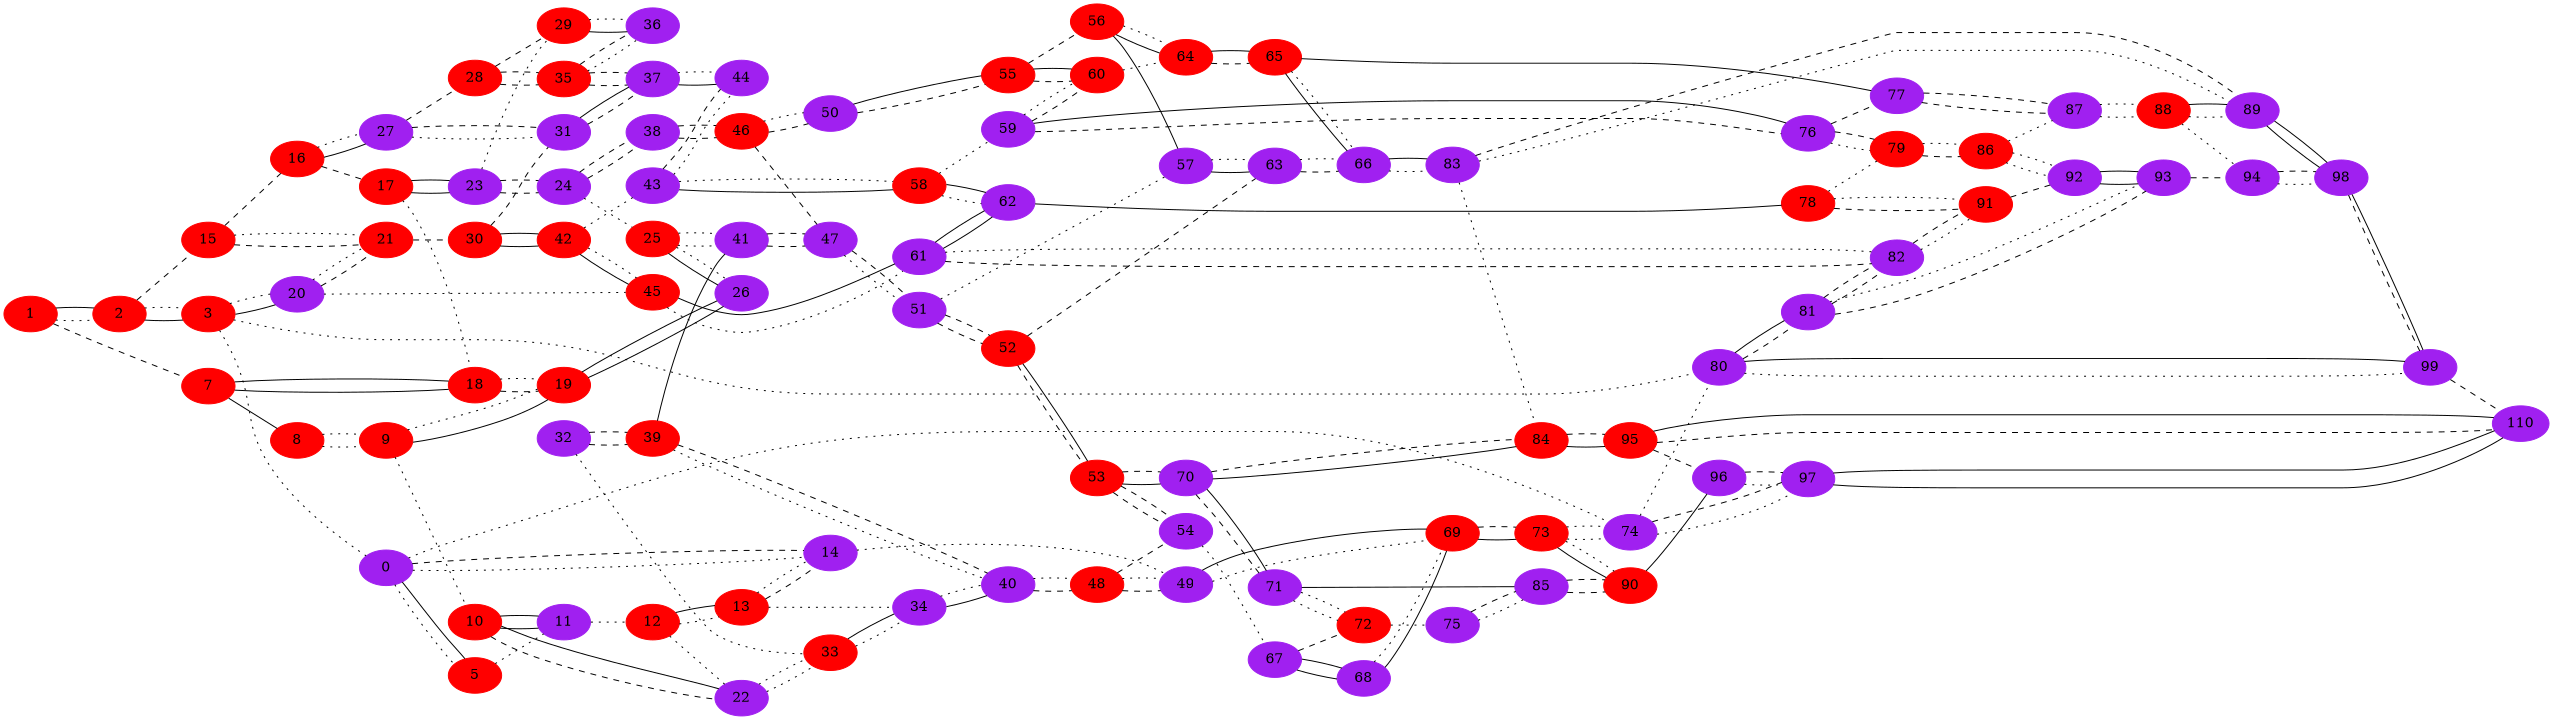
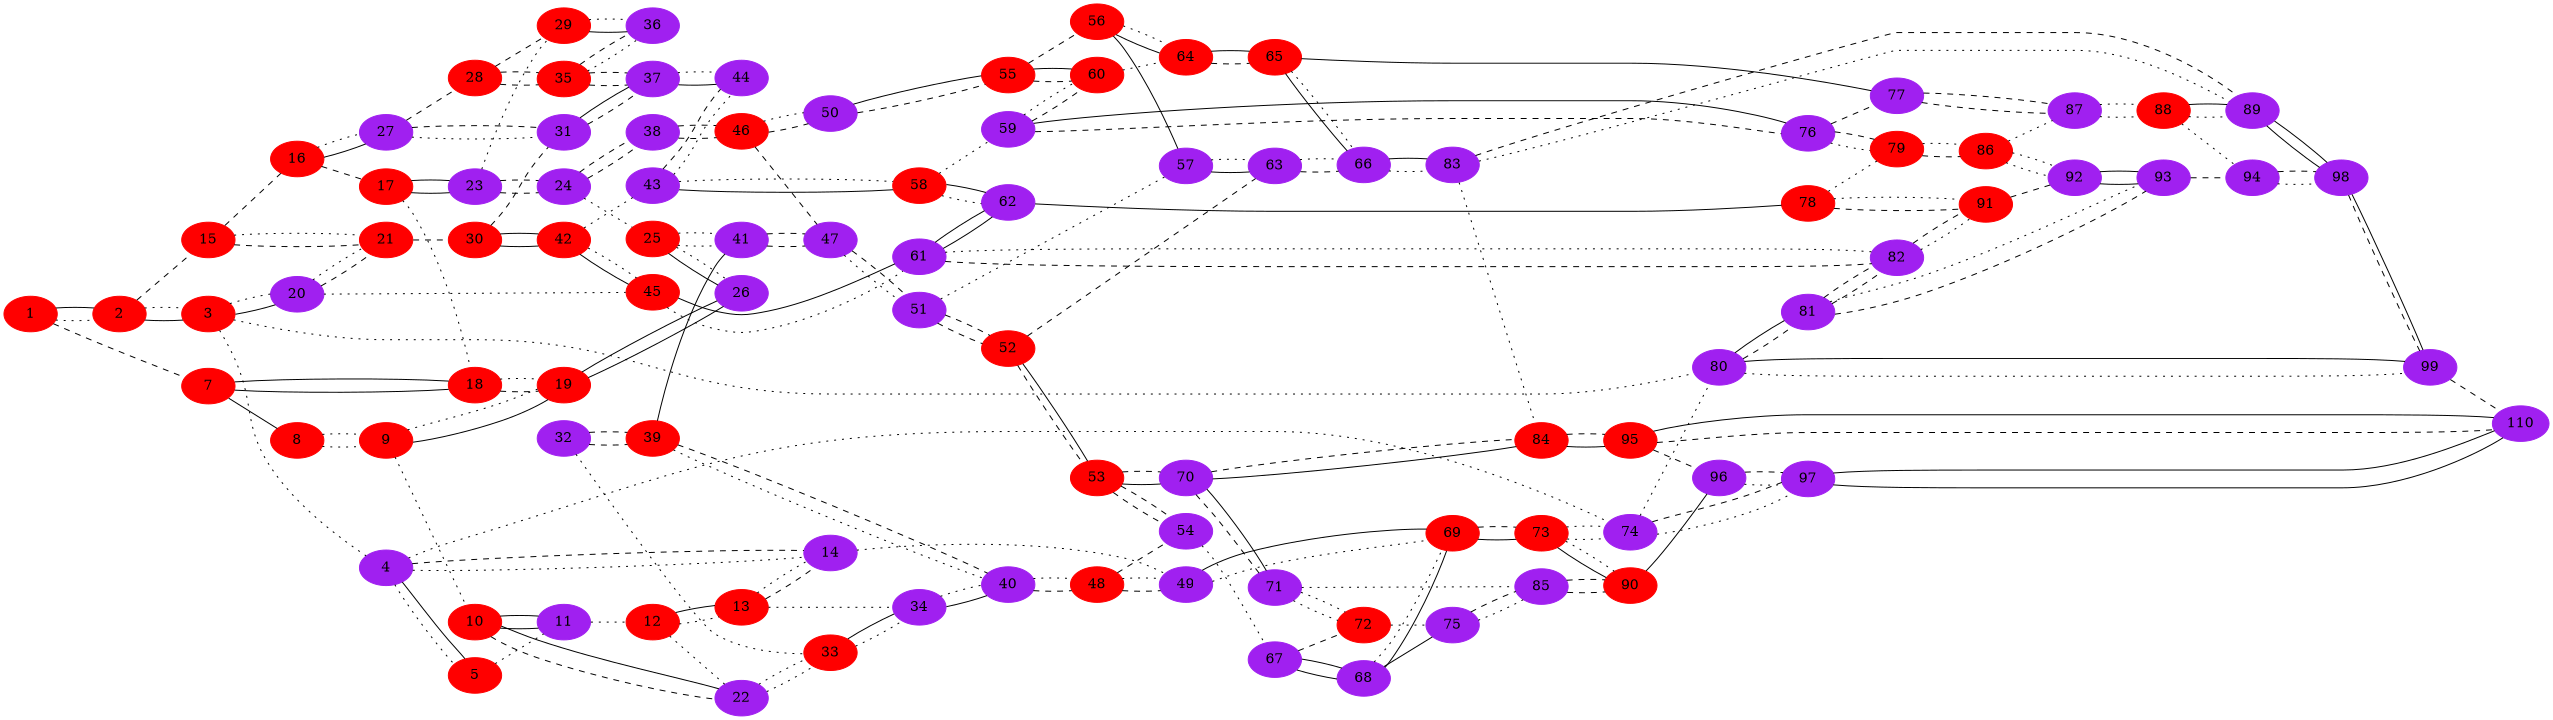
(386, 568) -> (386, 568)
(1408, 587) -> (1408, 587)
none -> (1408, 652)
